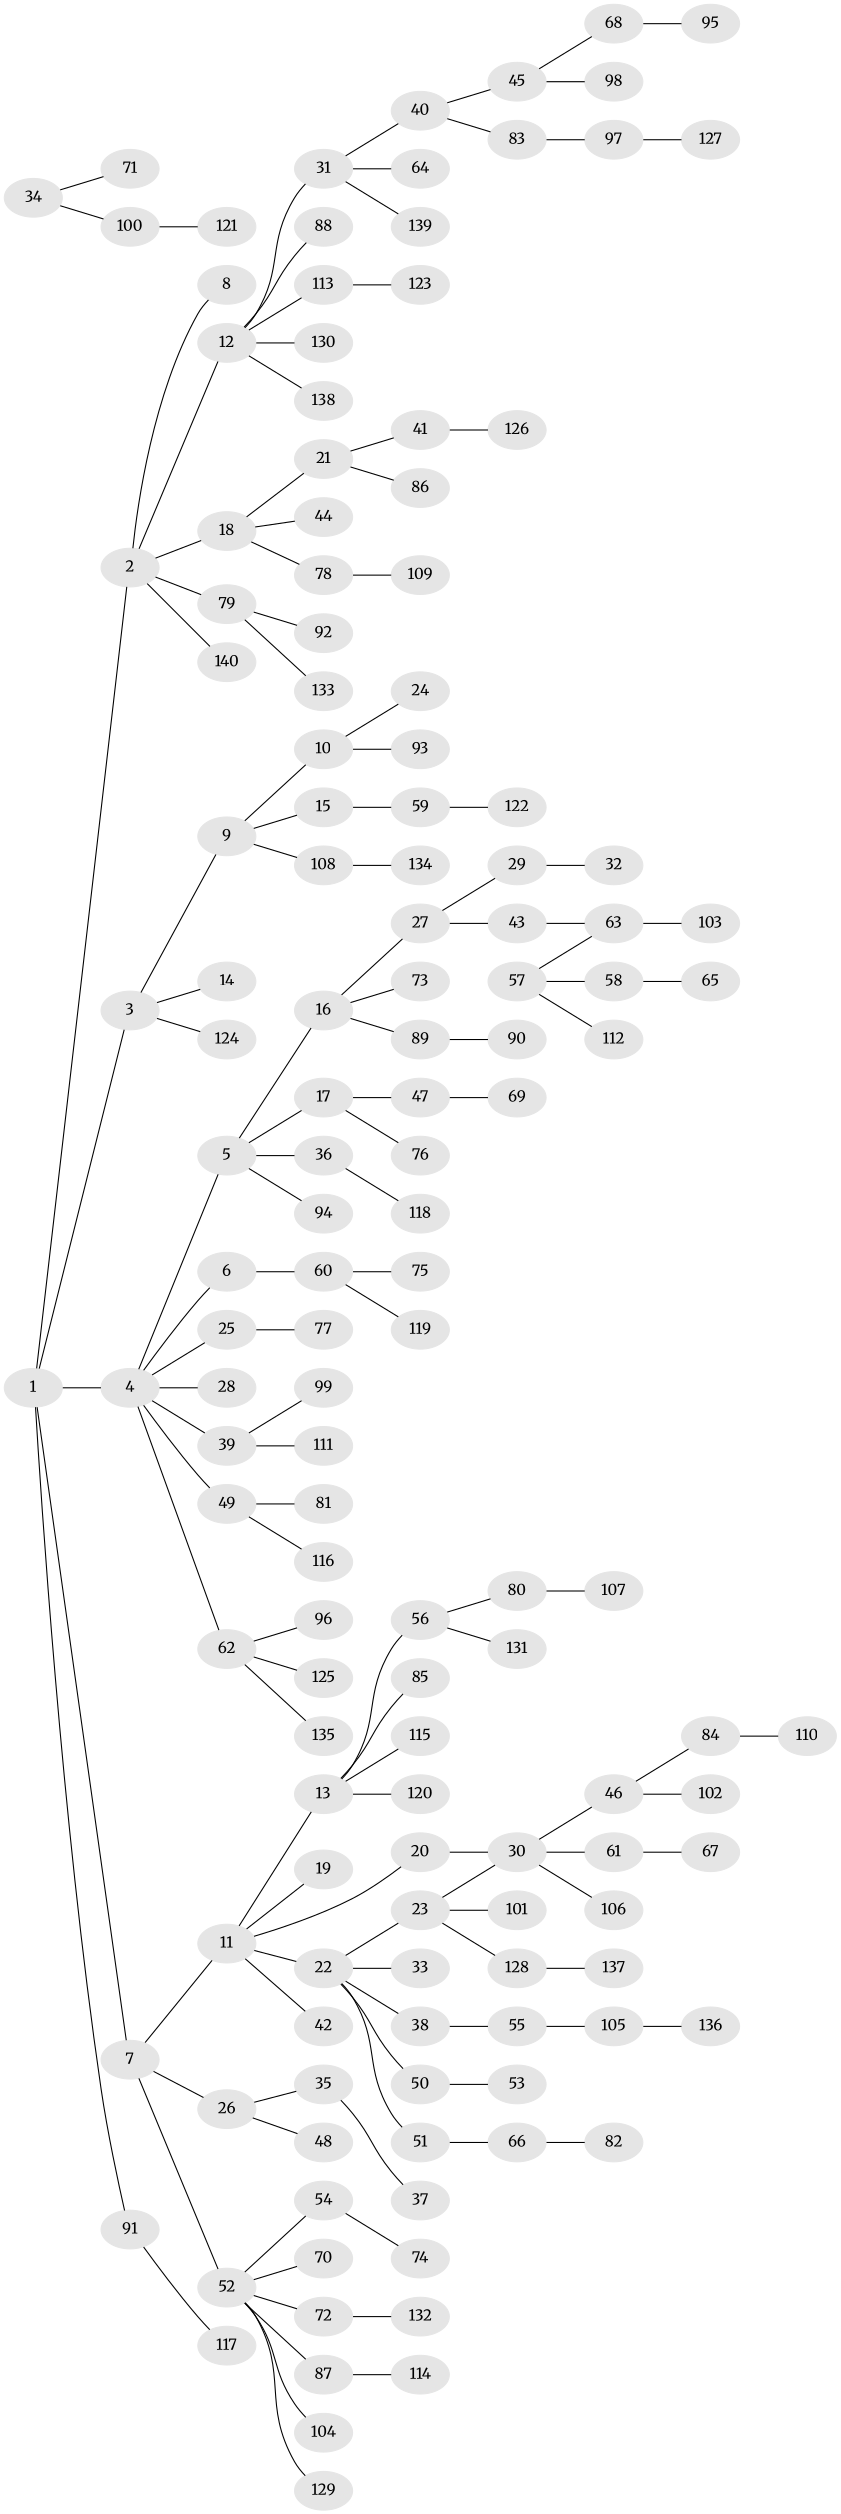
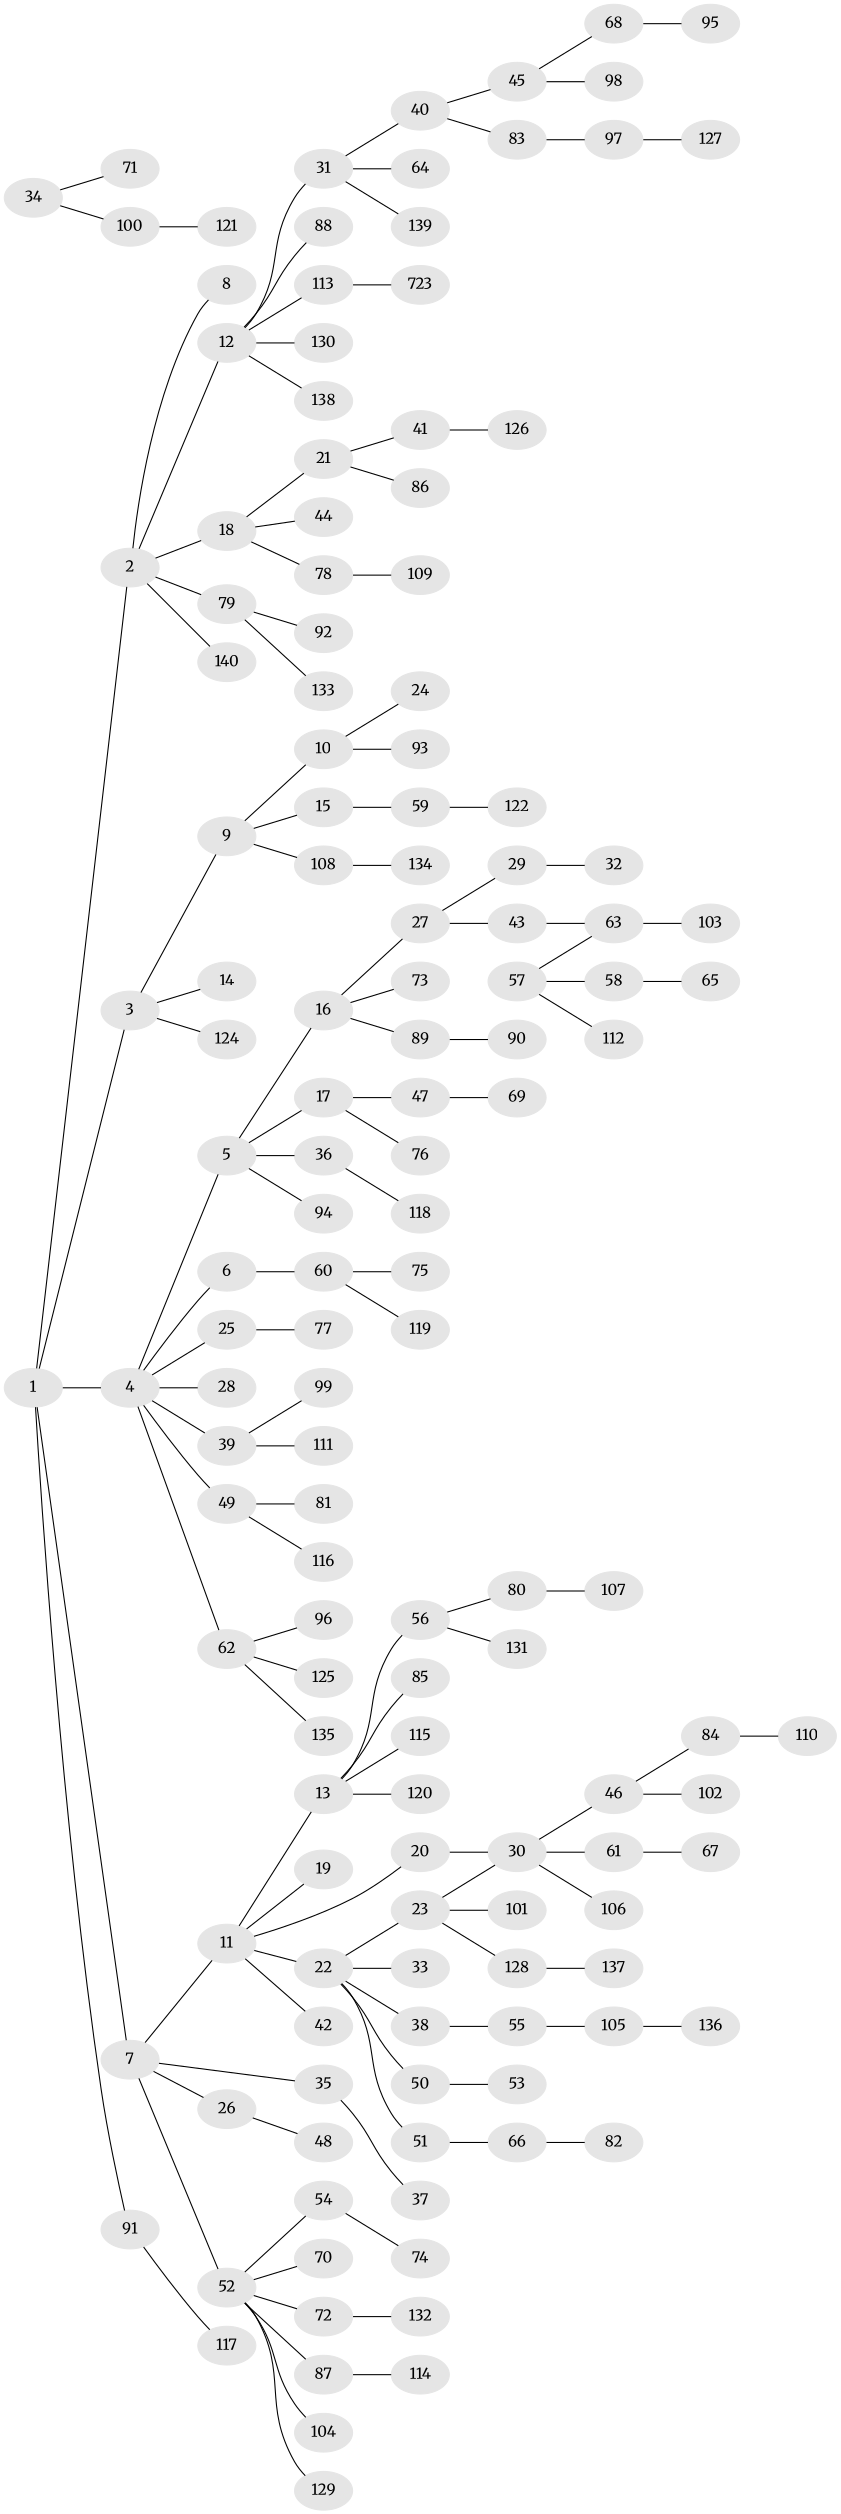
(420, 285) -> (420, 285)
(275, 2097) -> (227, 2072)
